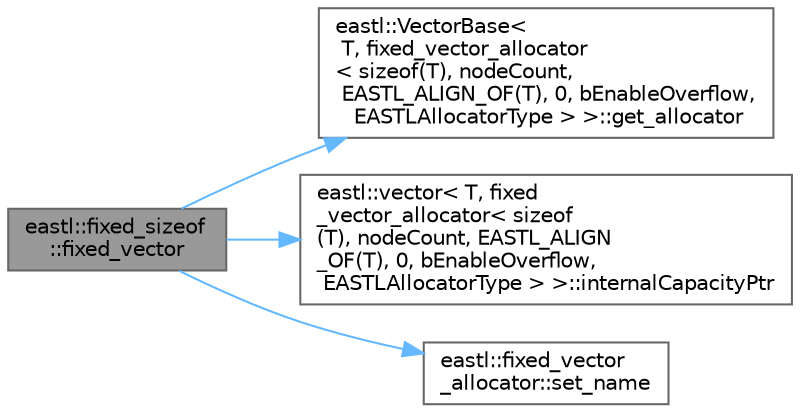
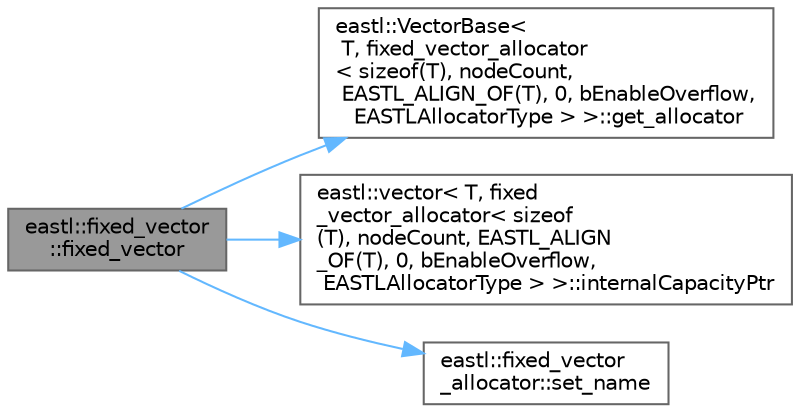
(117, 240) -> (117, 240)
